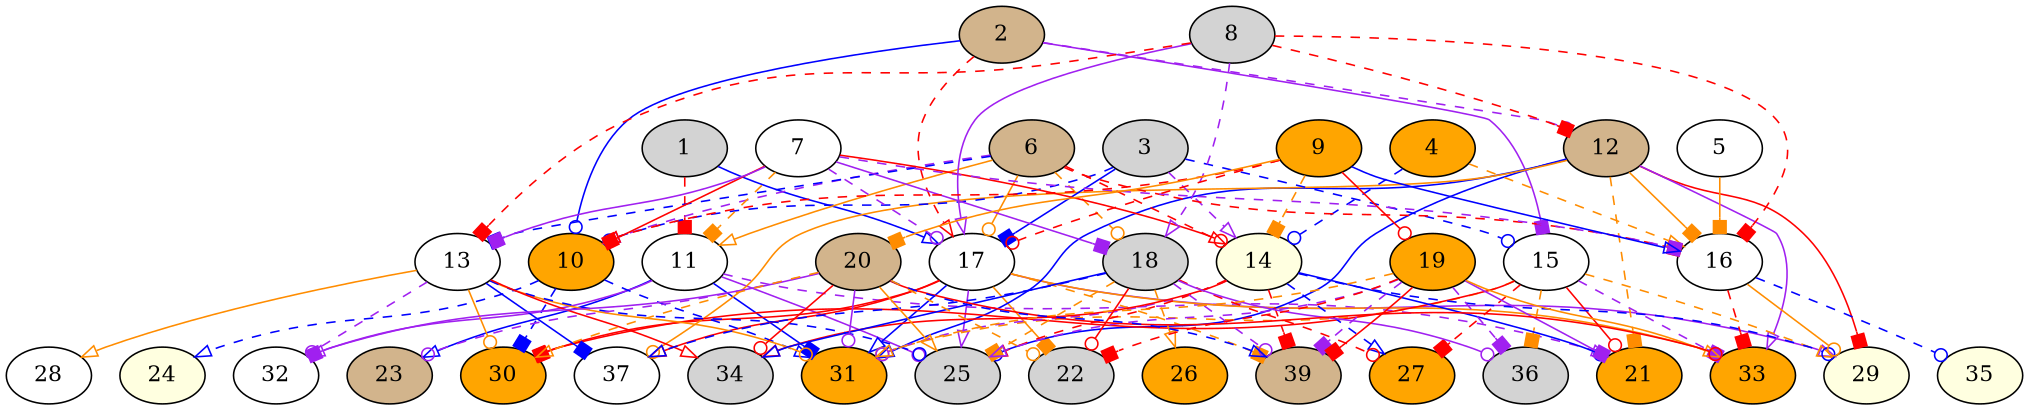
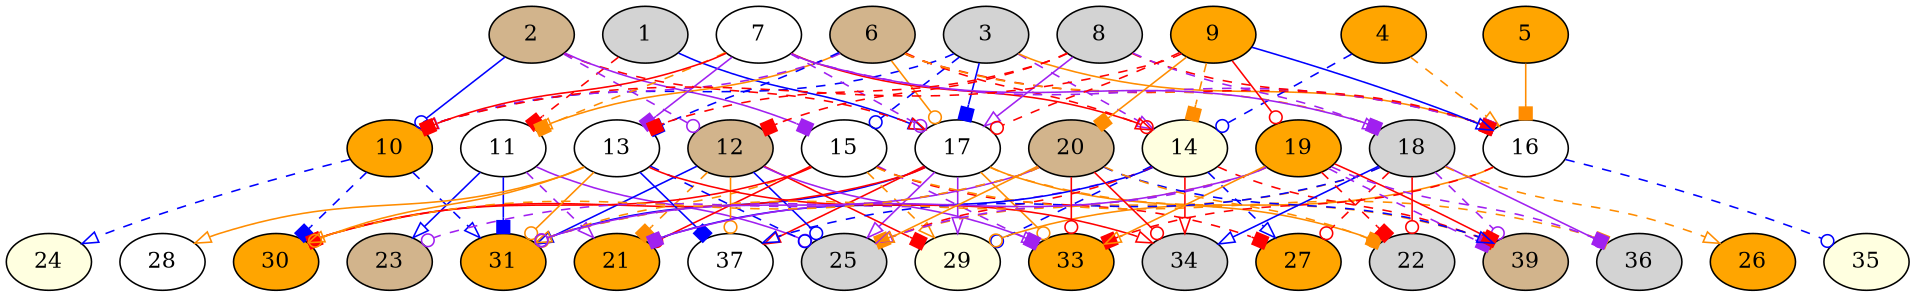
(1720, 148) -> (1526, 35)
(1657, 199) -> (1248, 91)
(276, 376) -> none
